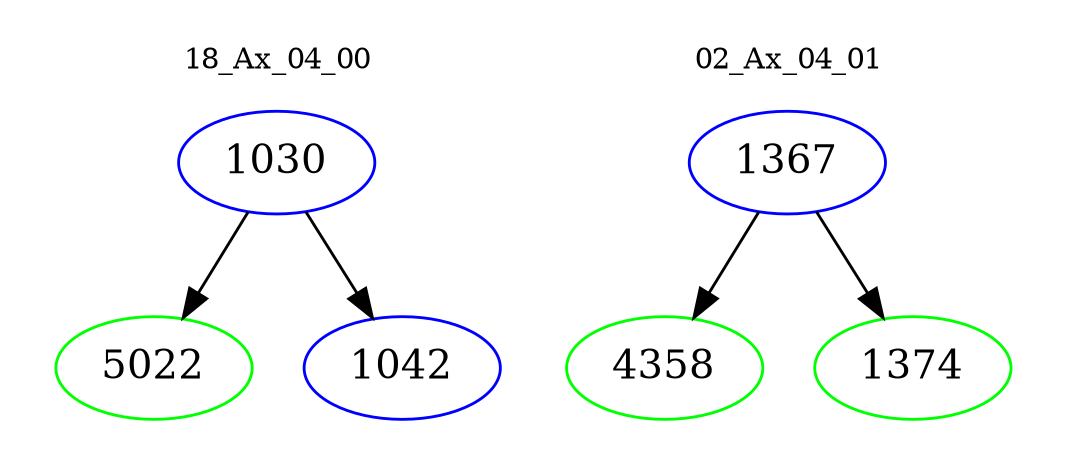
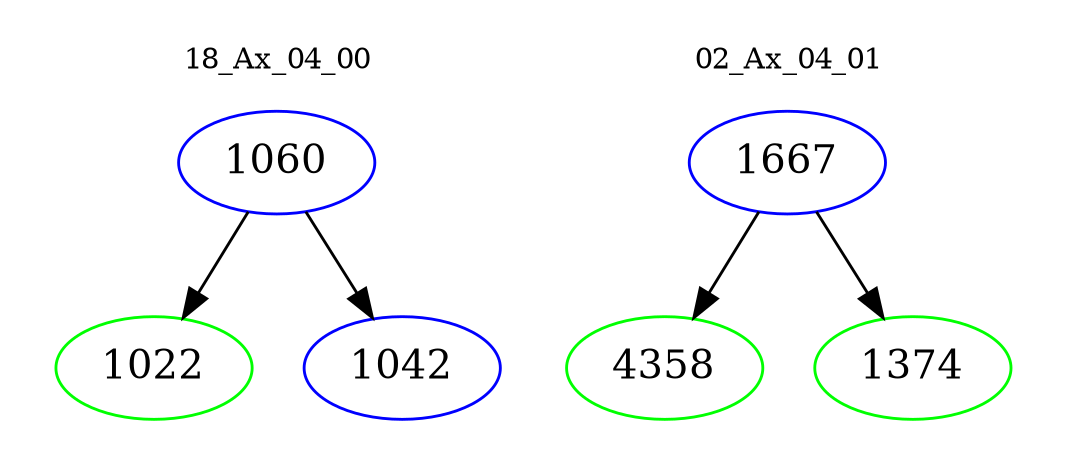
(277, 163) -> (277, 163)
(787, 163) -> (787, 163)
(154, 368) -> (154, 368)
